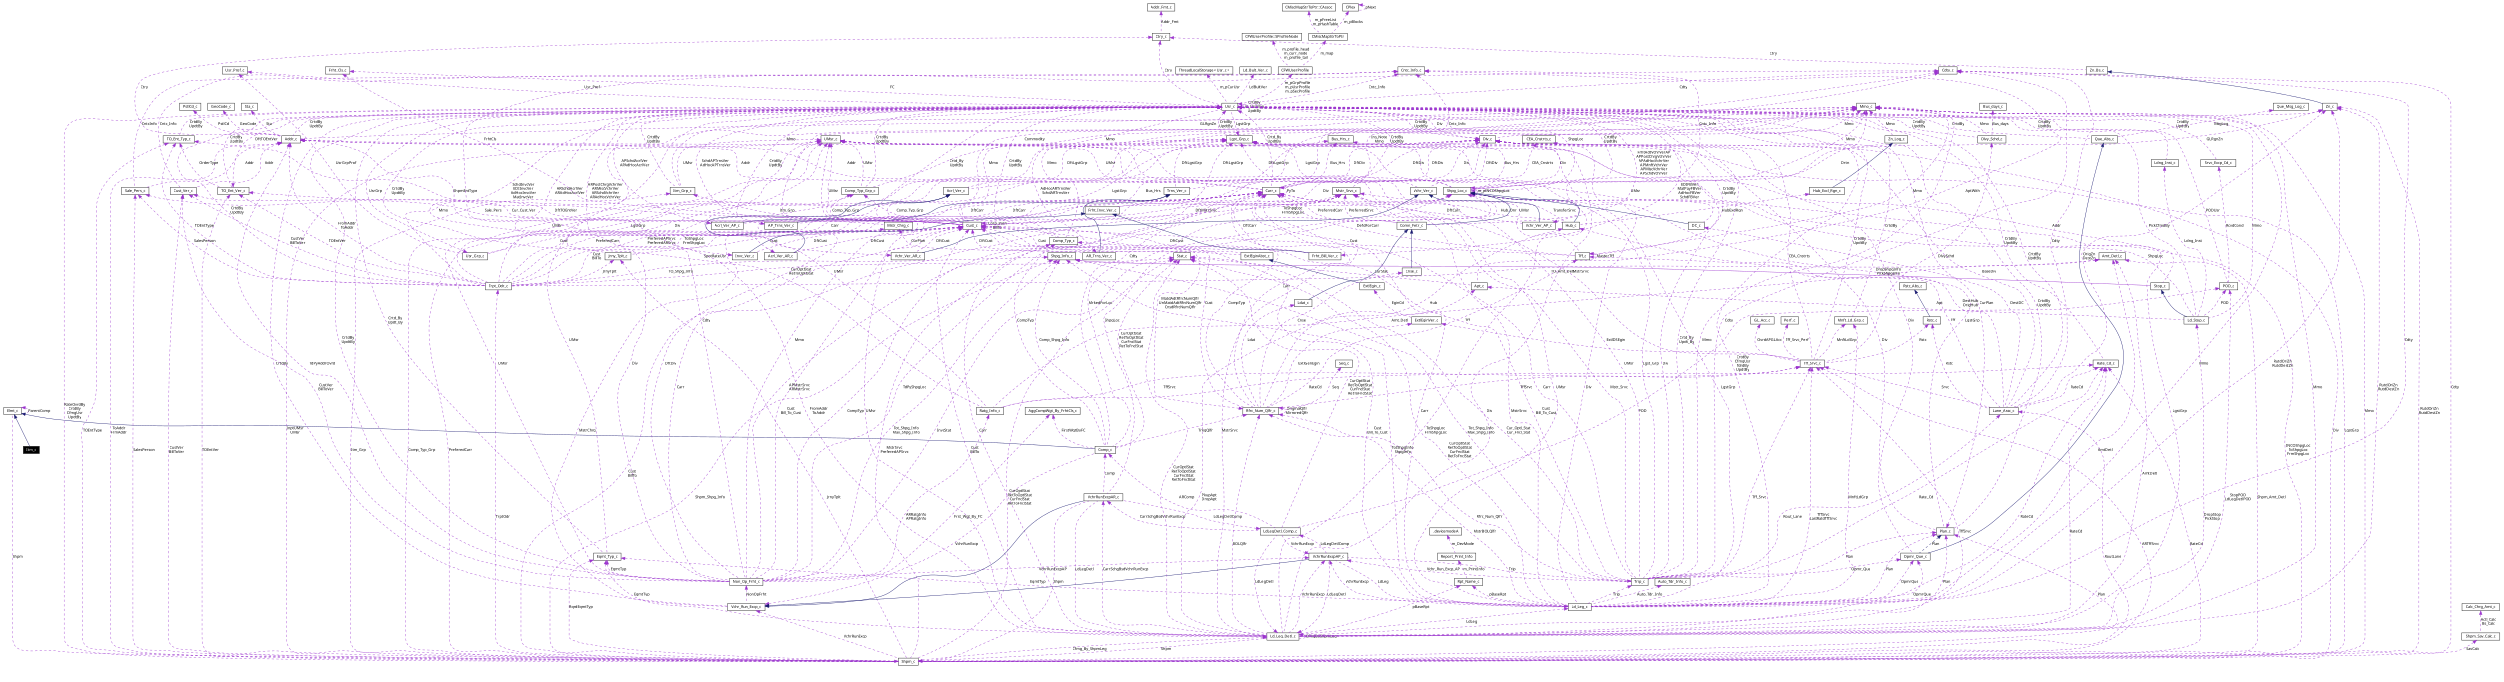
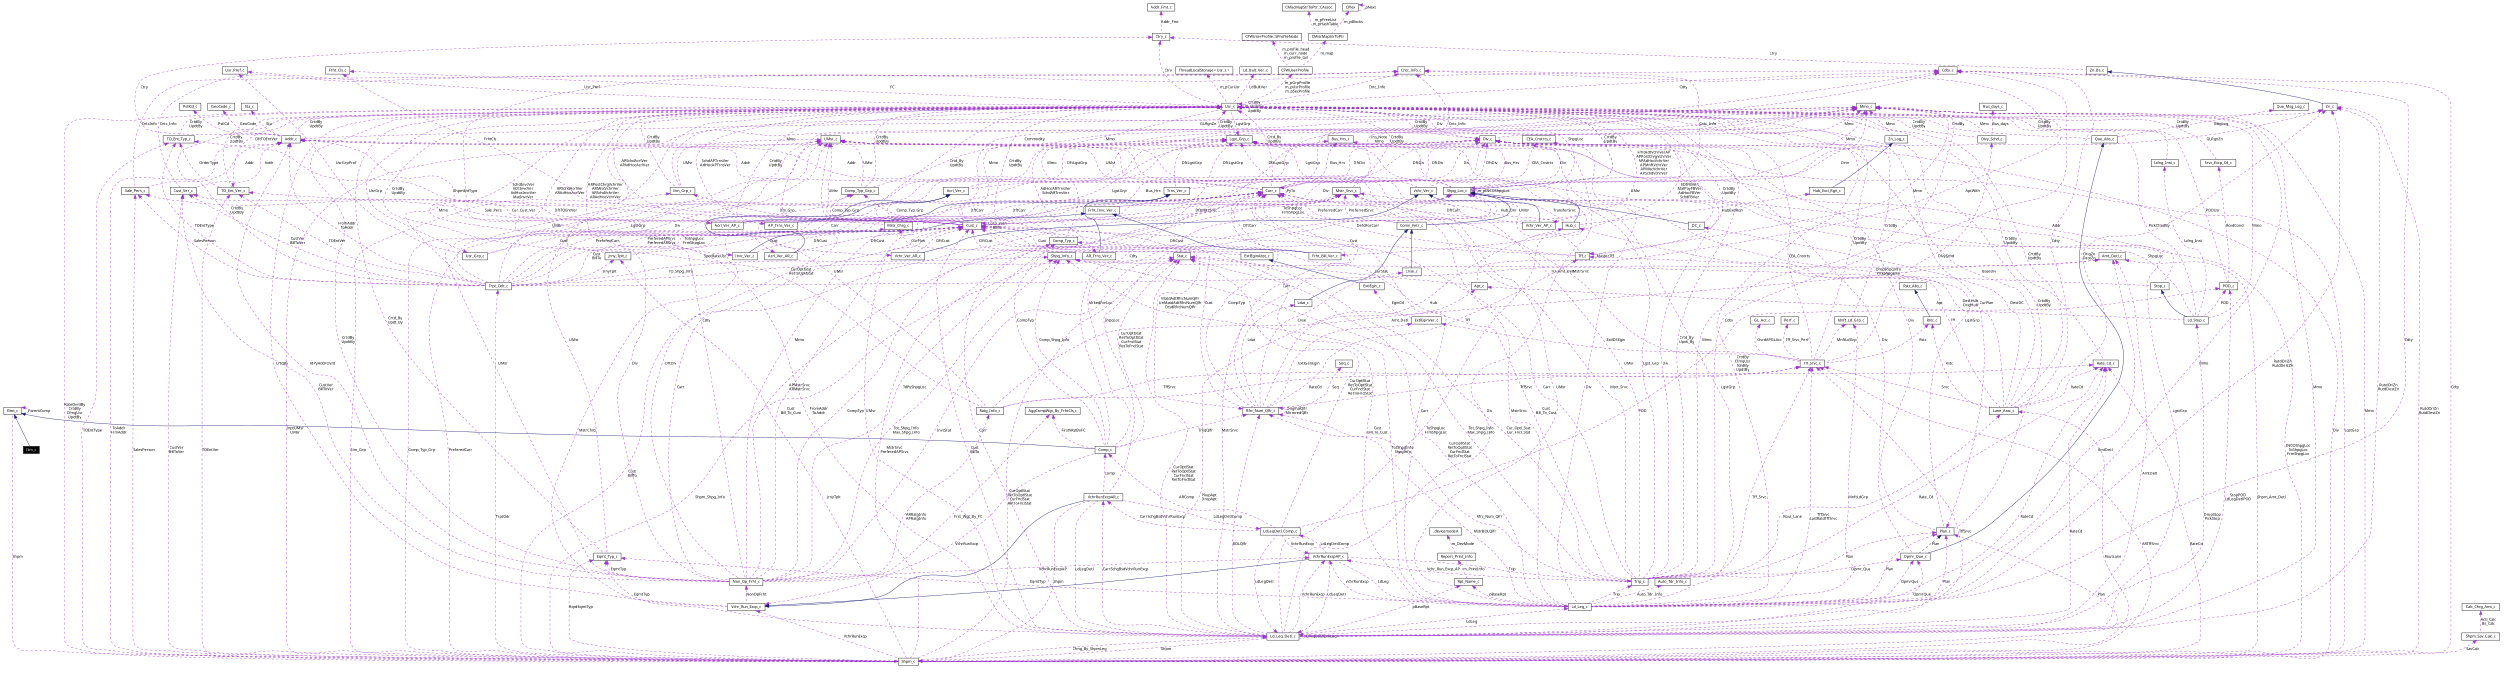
(1602, 140) -> (1602, 140)
(1669, 269) -> (1669, 269)
